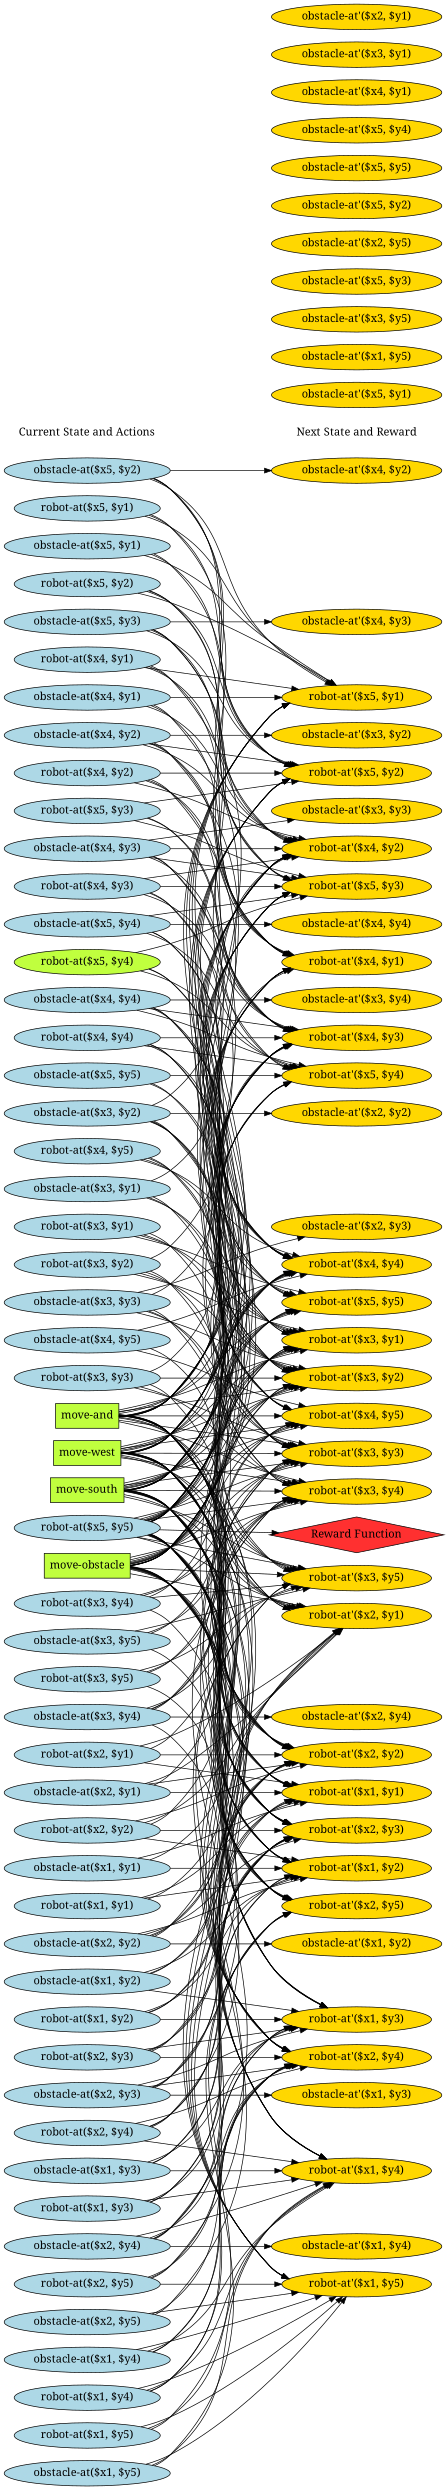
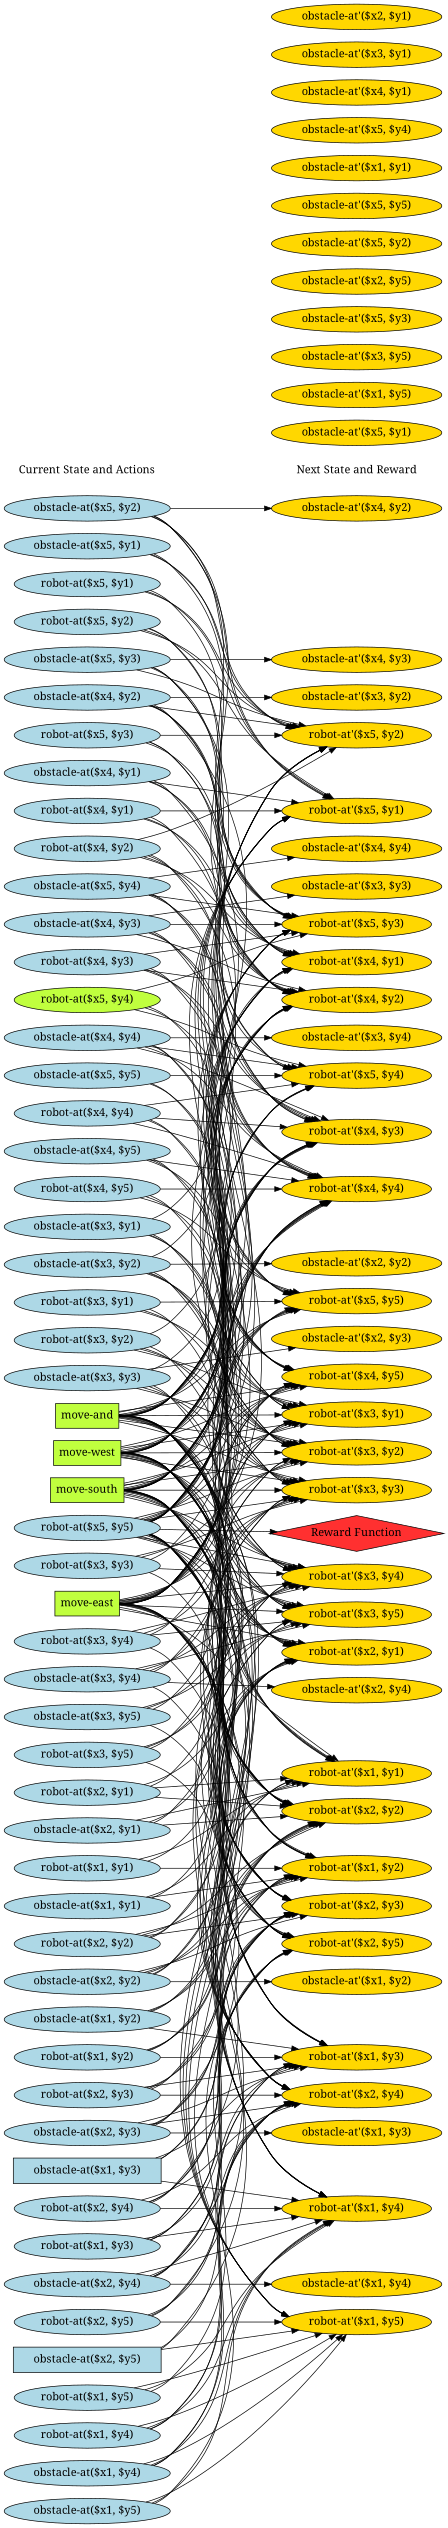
none -> (357, 168)
(219, 885) -> (219, 810)
none -> (219, 1225)
(87, 1566) -> (87, 1604)
(220, 1966) -> (220, 2079)
(87, 2171) -> (87, 2171)
(87, 2322) -> (87, 2360)
